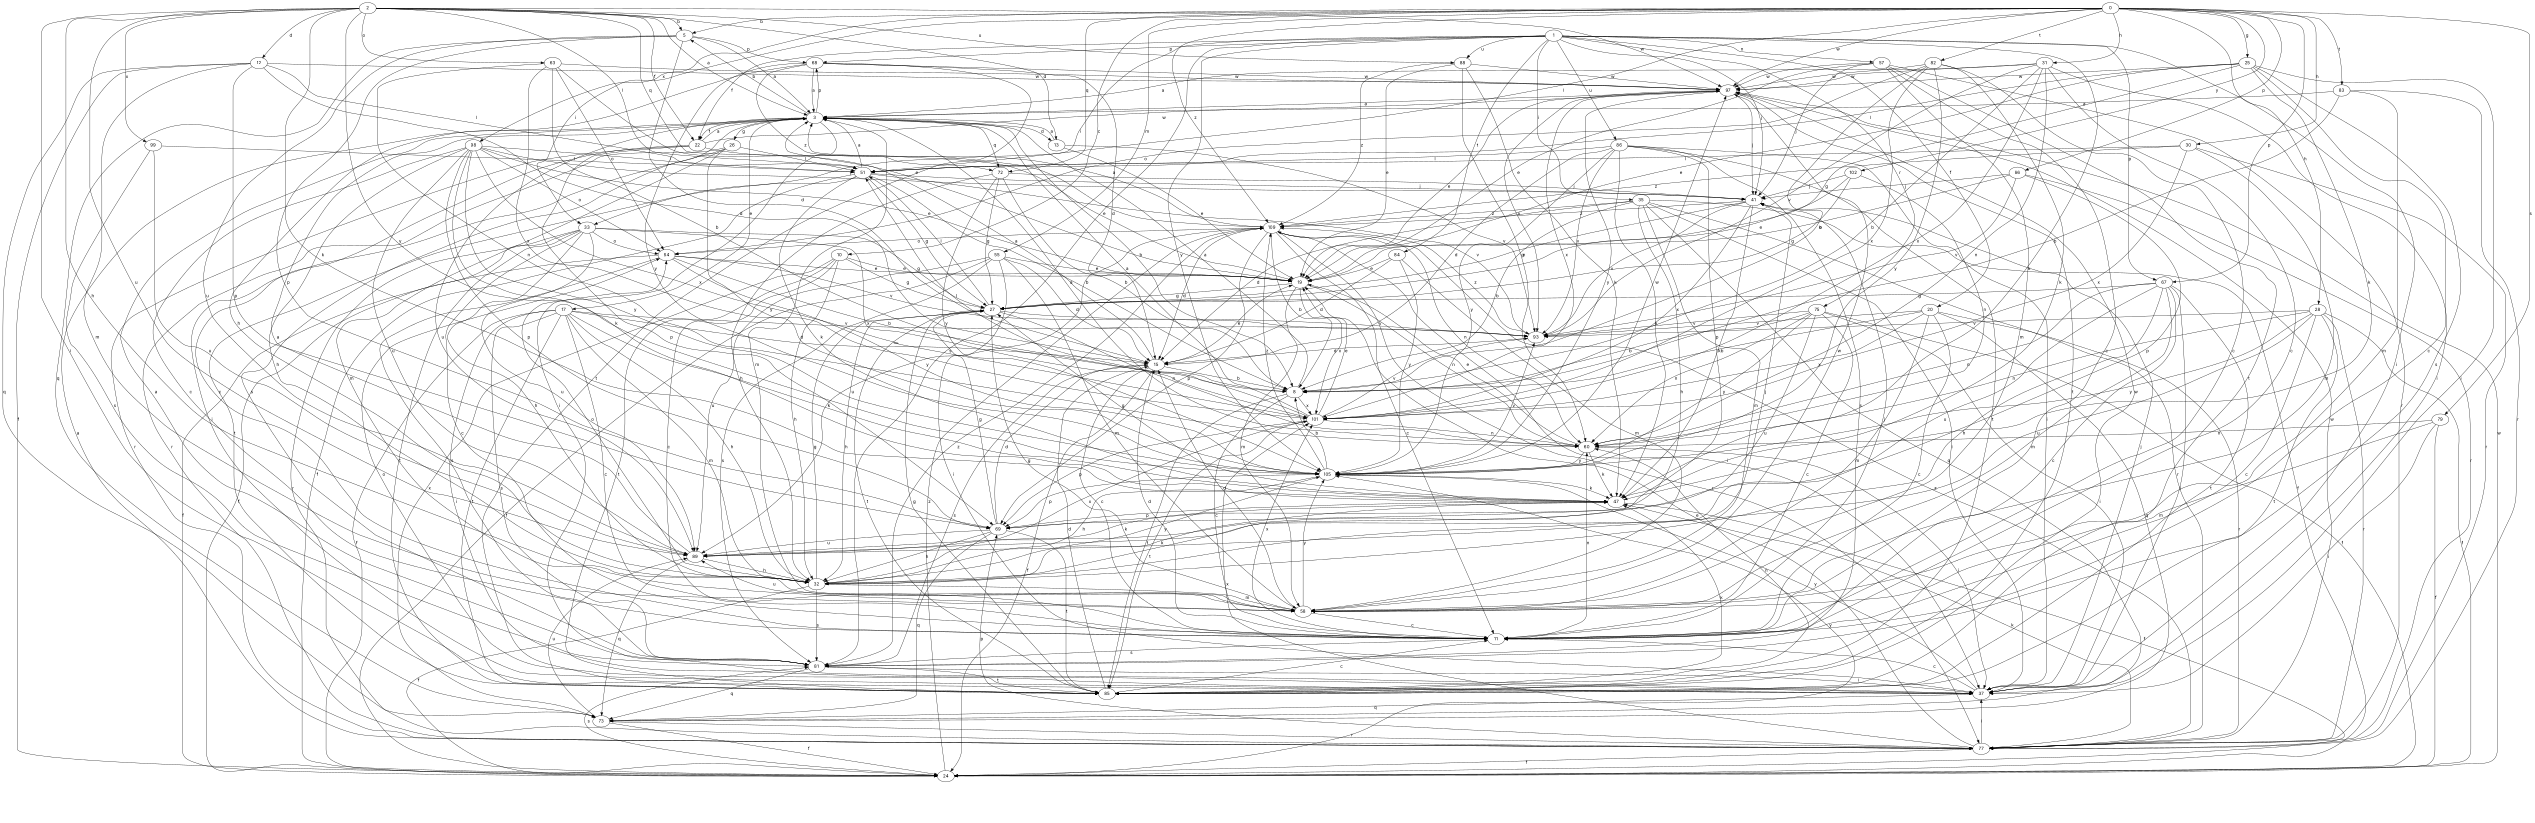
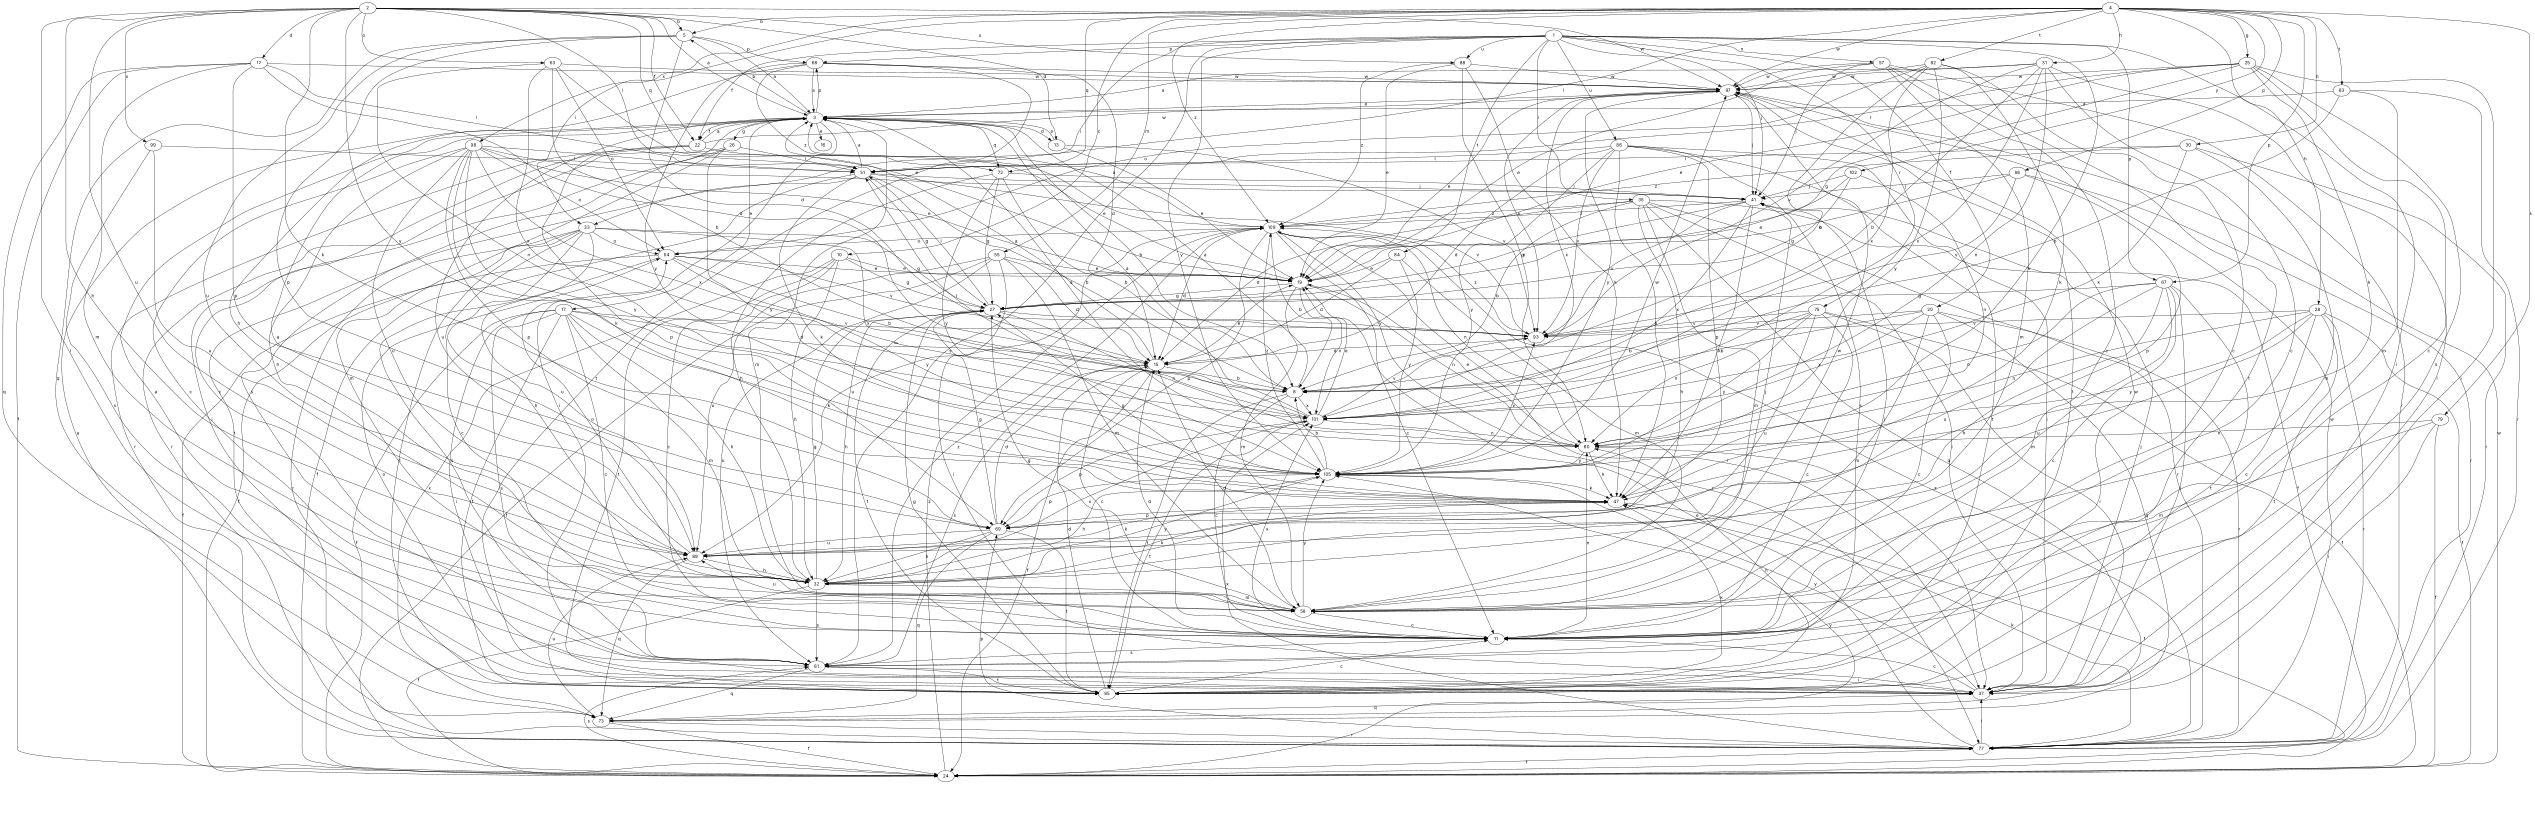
(2111, 8) -> (2111, 8)
none -> (823, 145)
